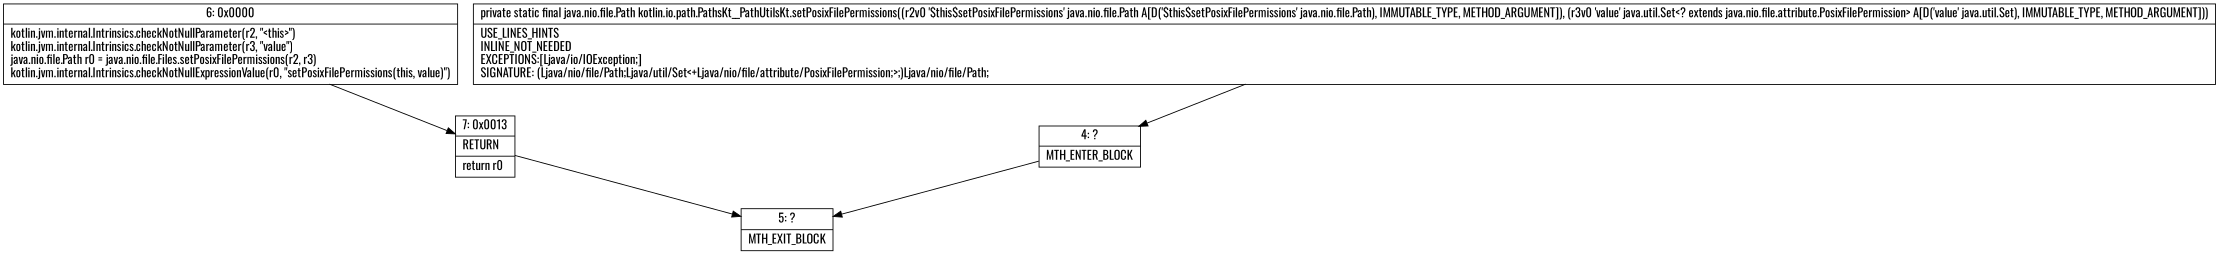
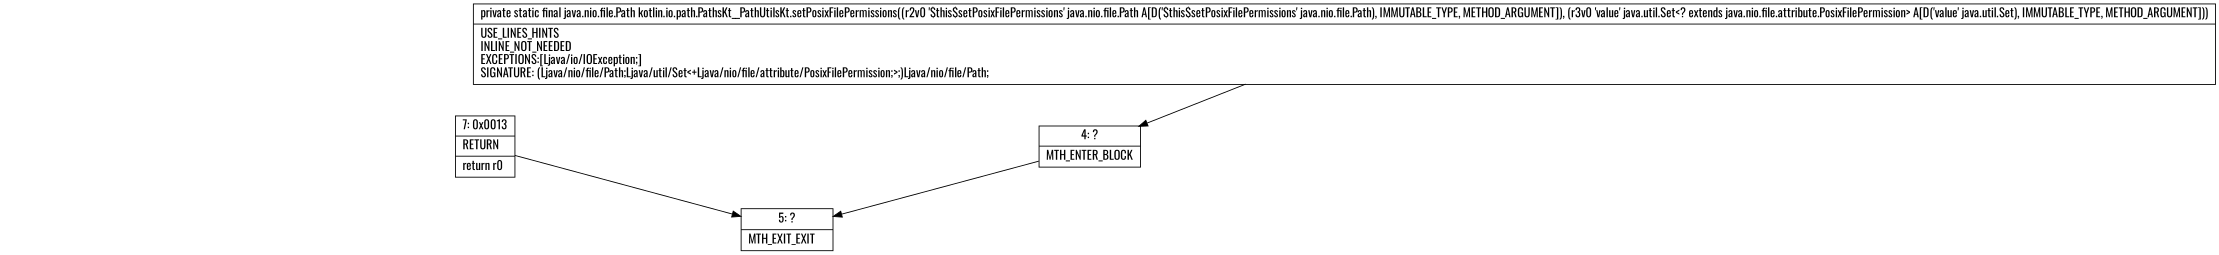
(231, 44) -> none
(787, 240) -> (782, 240)
